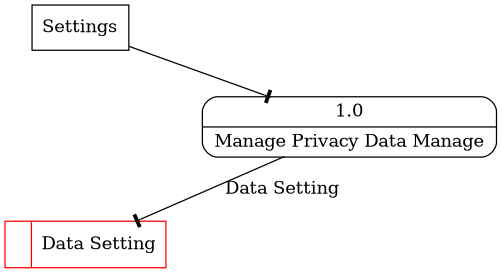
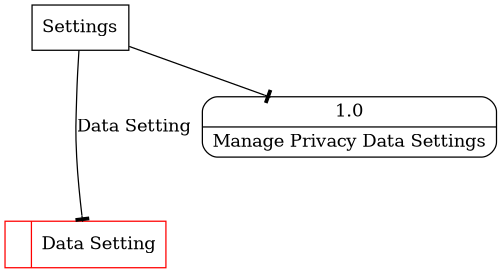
(349, 141) -> (349, 141)
(213, 188) -> (76, 133)
